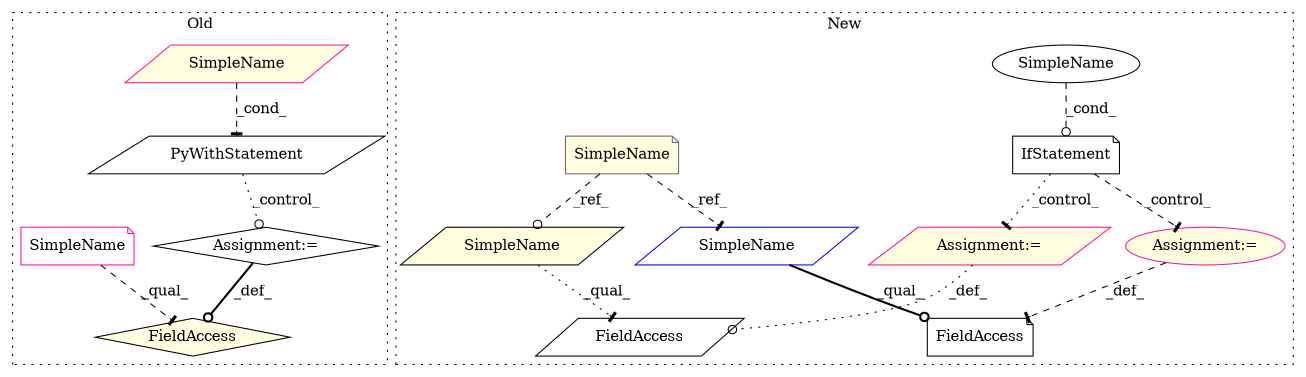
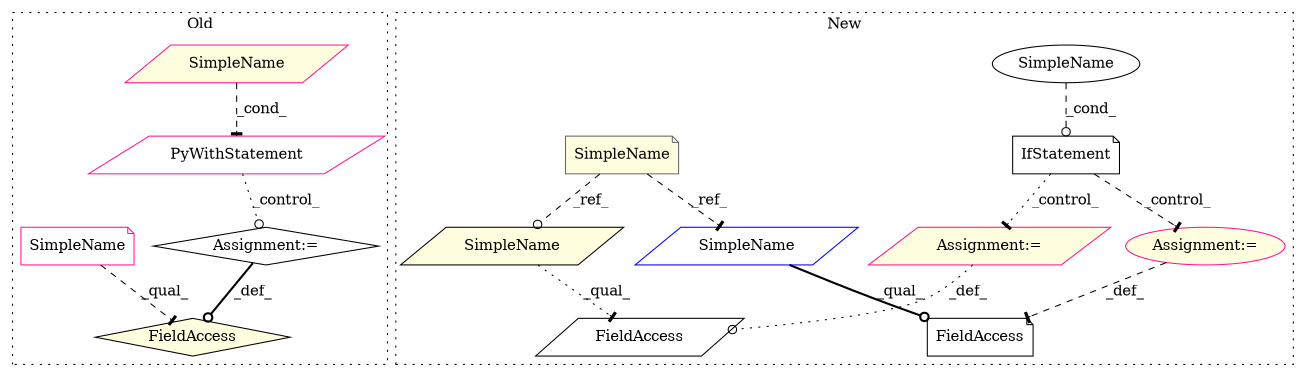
(237, 155) -> (237, 155)
